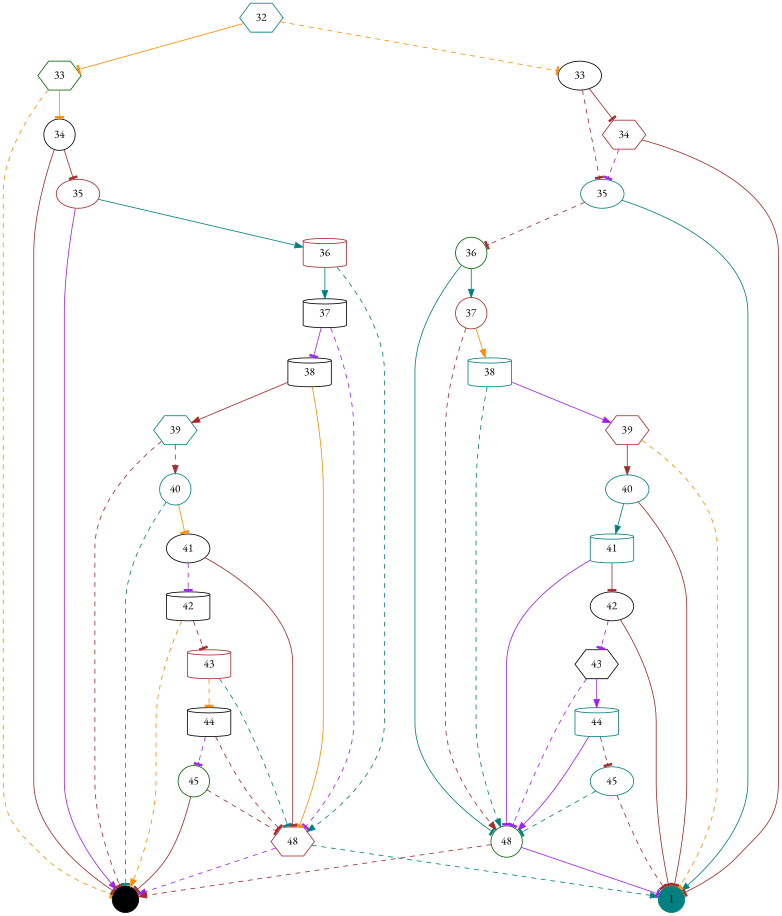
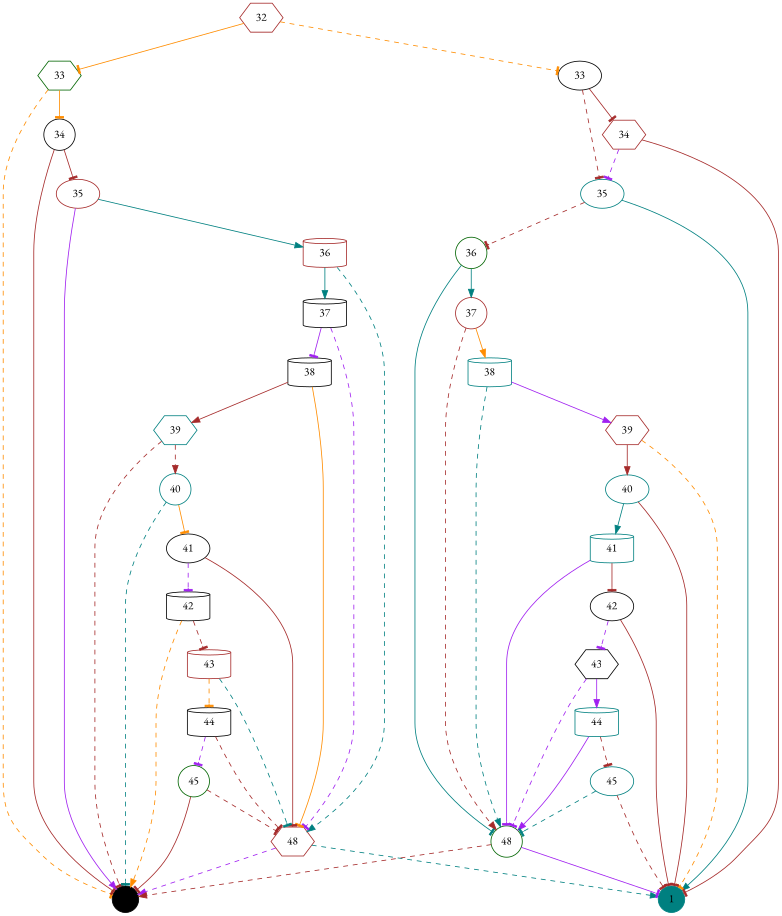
(261, 18) -> (261, 18)
